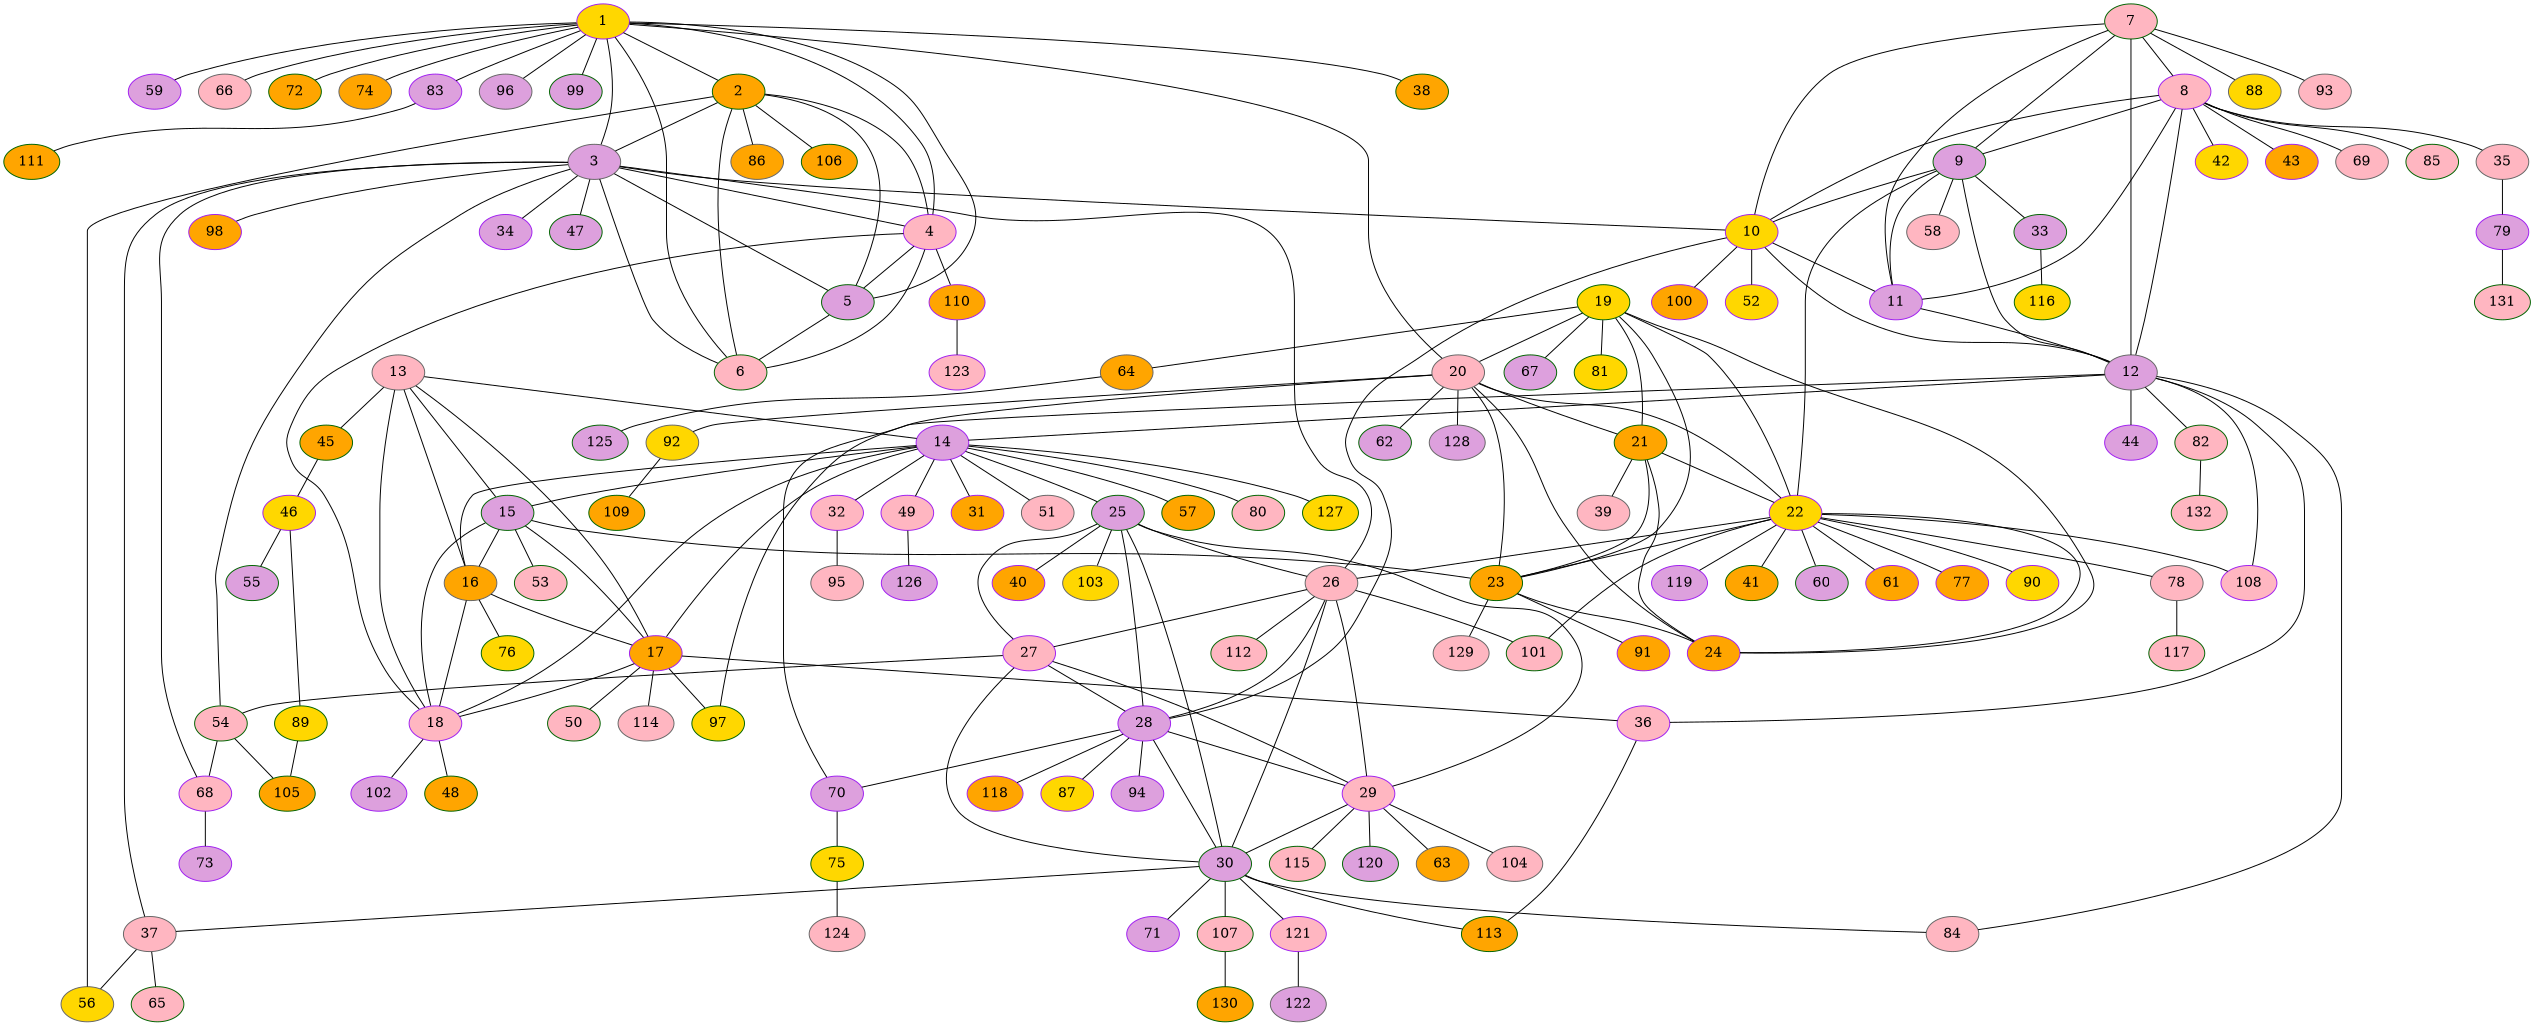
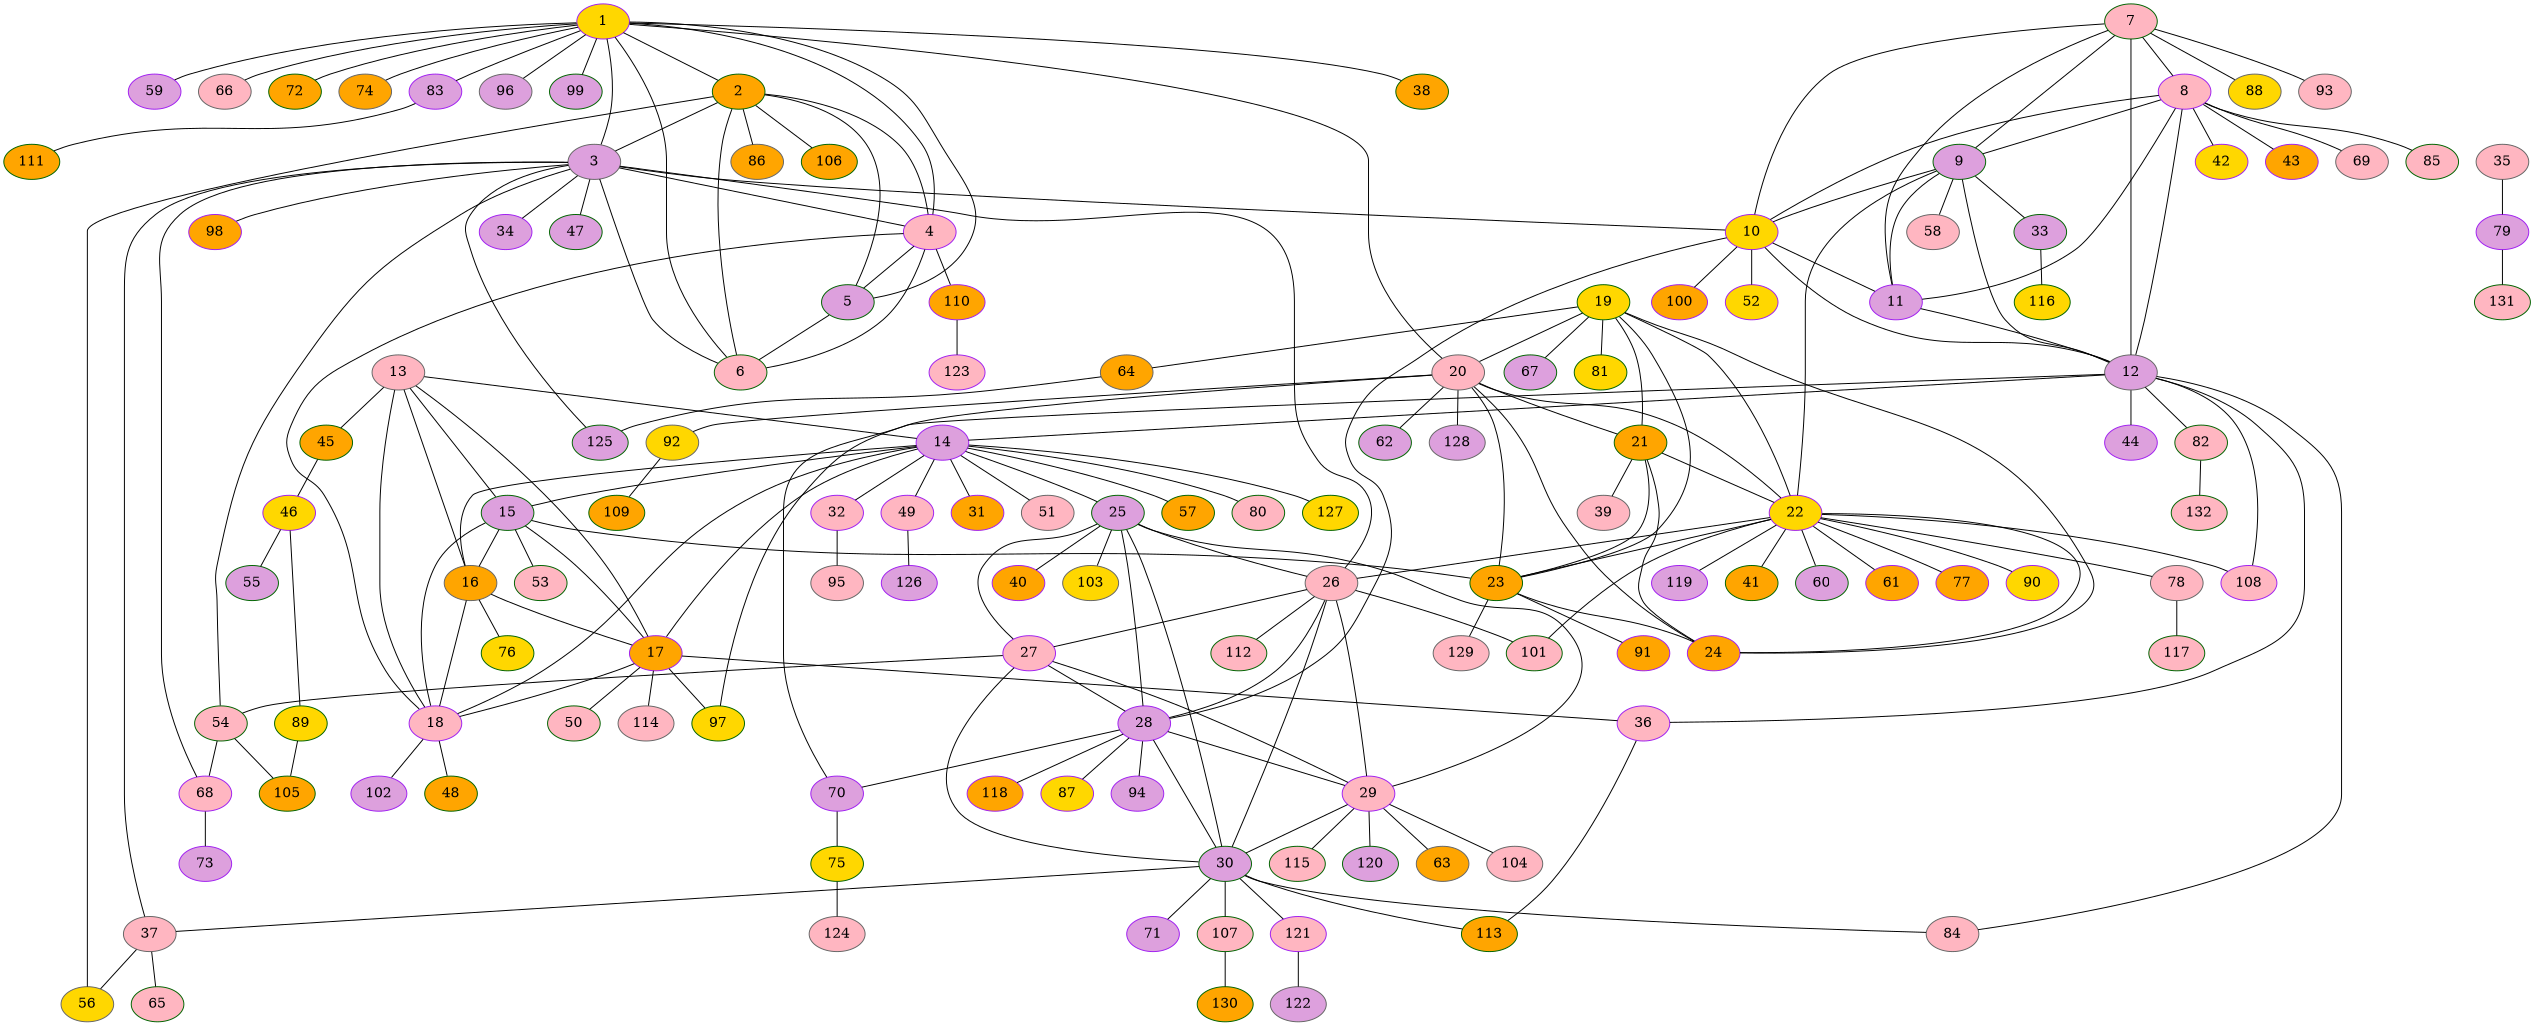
(2358, 127) -> none
(726, 235) -> (482, 280)
